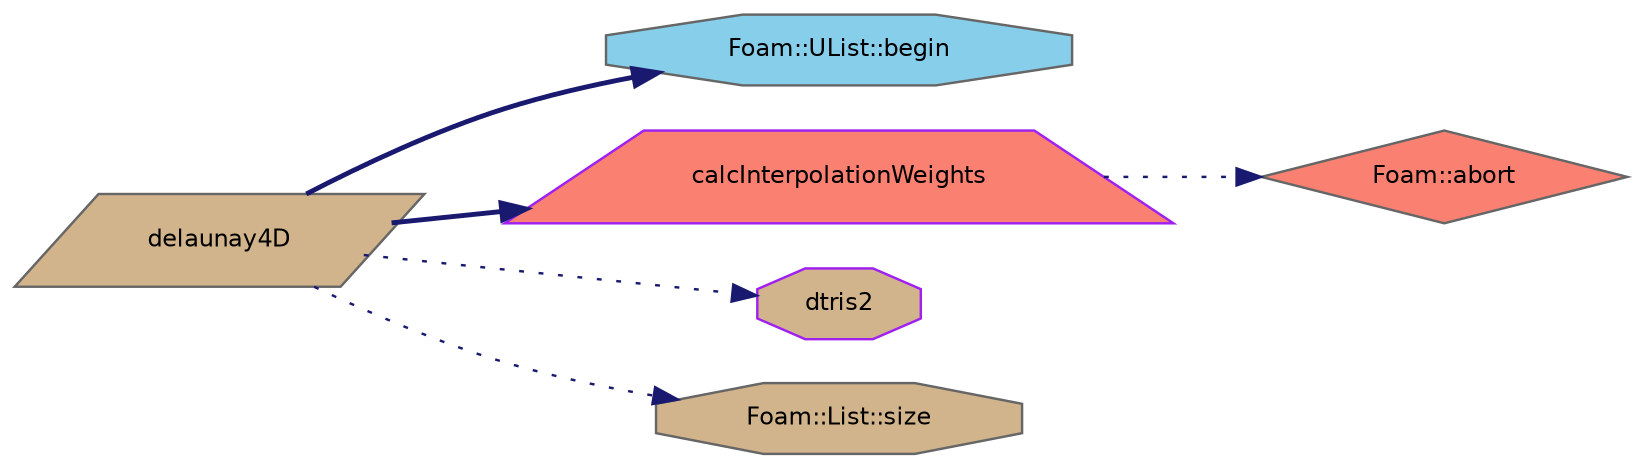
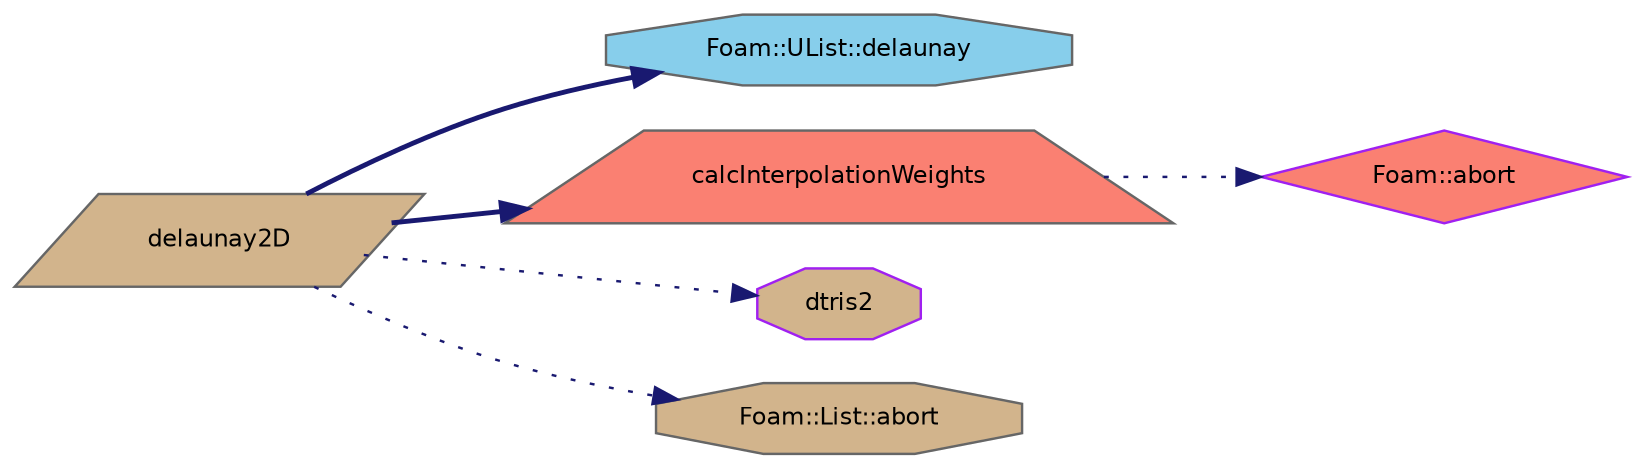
(839, 50) -> (839, 50)
(839, 177) -> (839, 177)
(1444, 177) -> (1444, 177)
(220, 240) -> (220, 240)
(839, 419) -> (839, 419)
